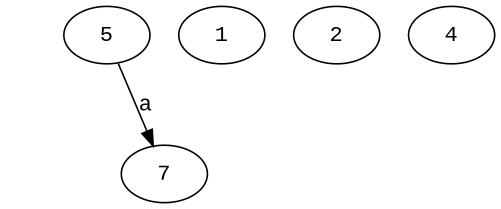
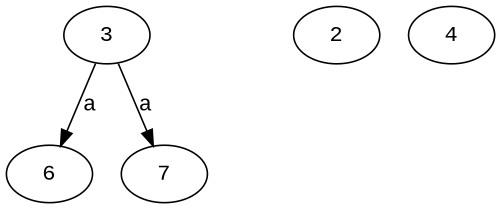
(107, 35) -> (107, 35)
(222, 35) -> none
none -> (49, 174)
